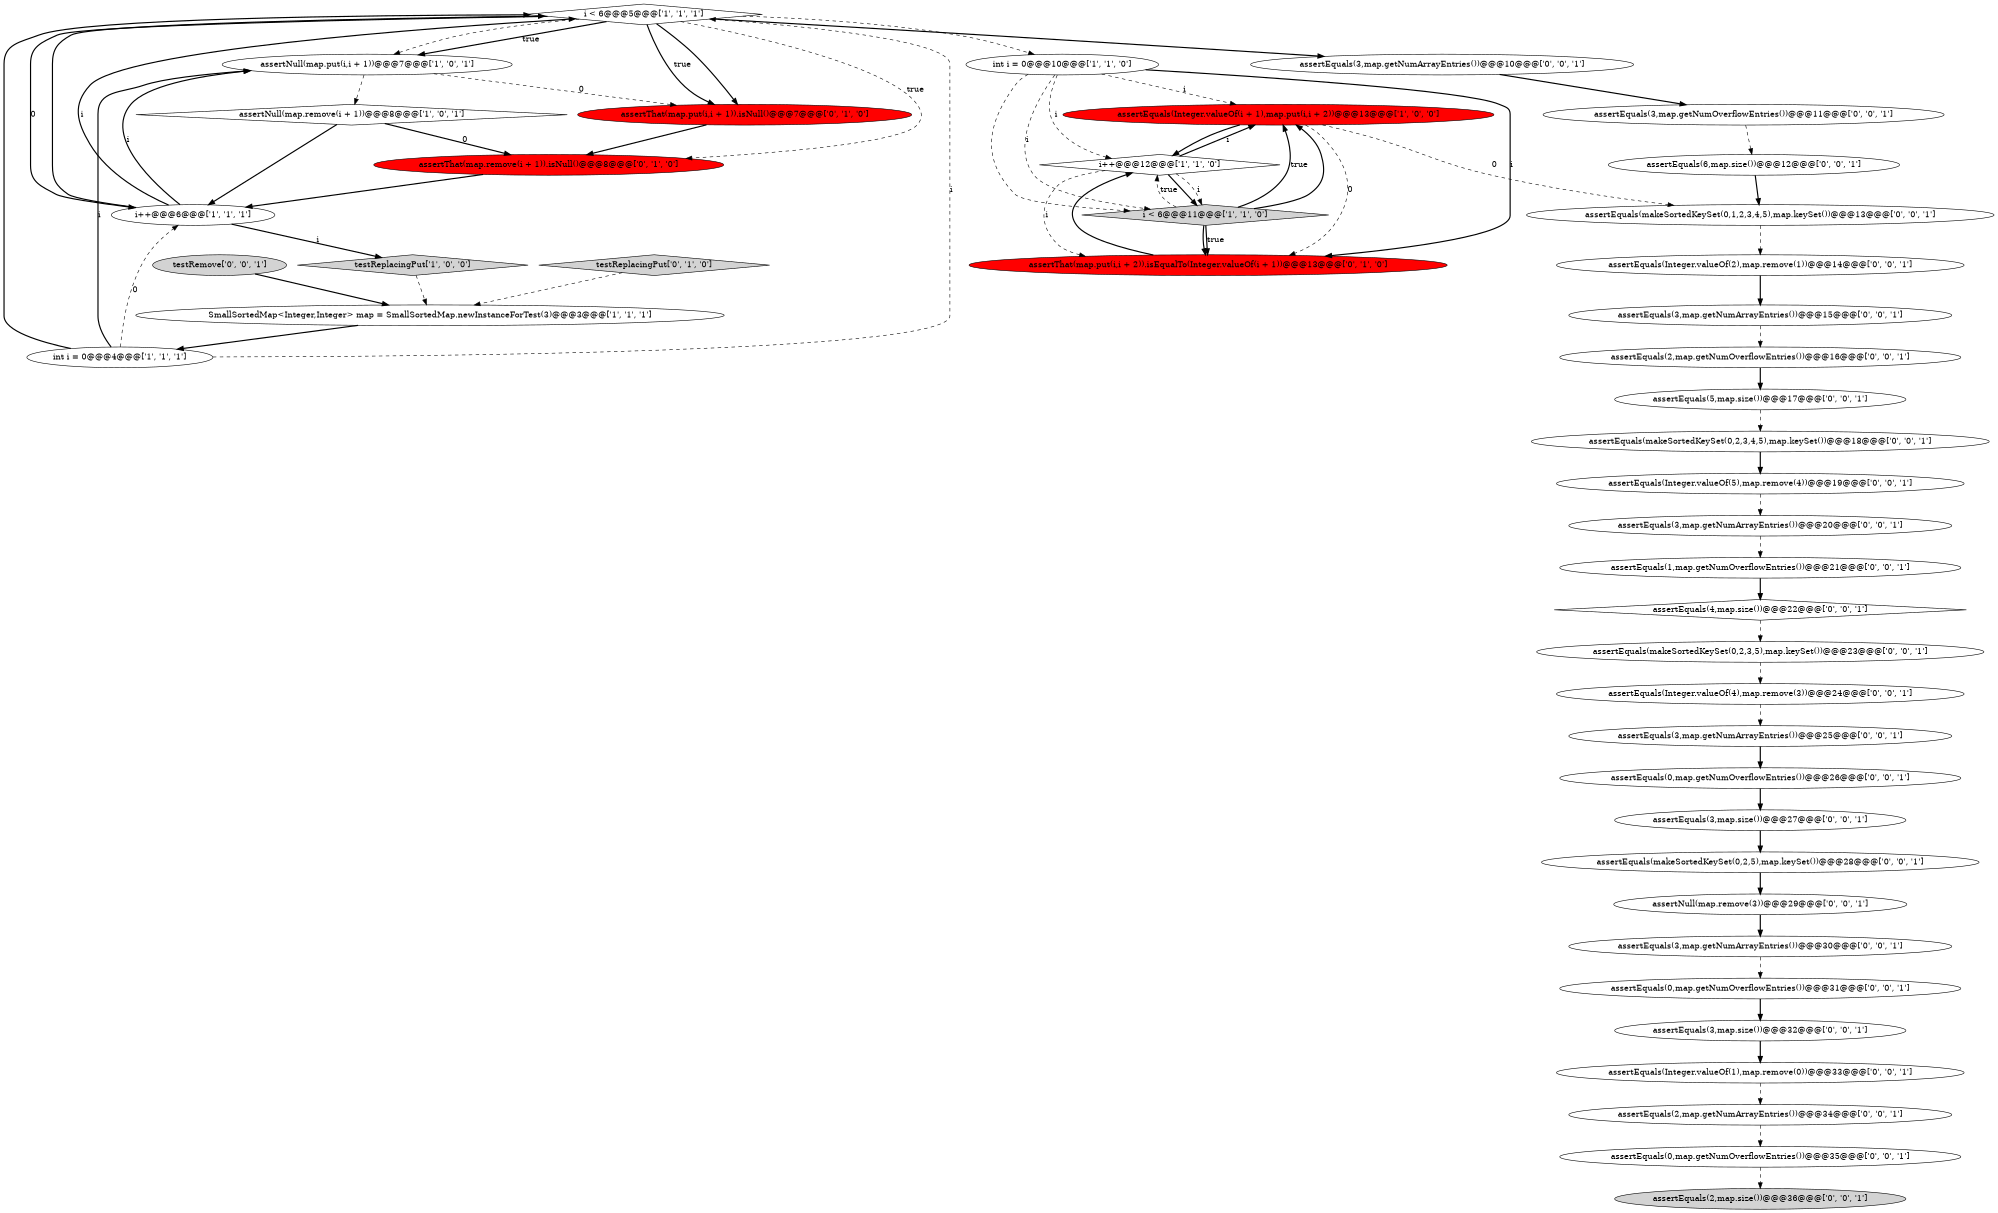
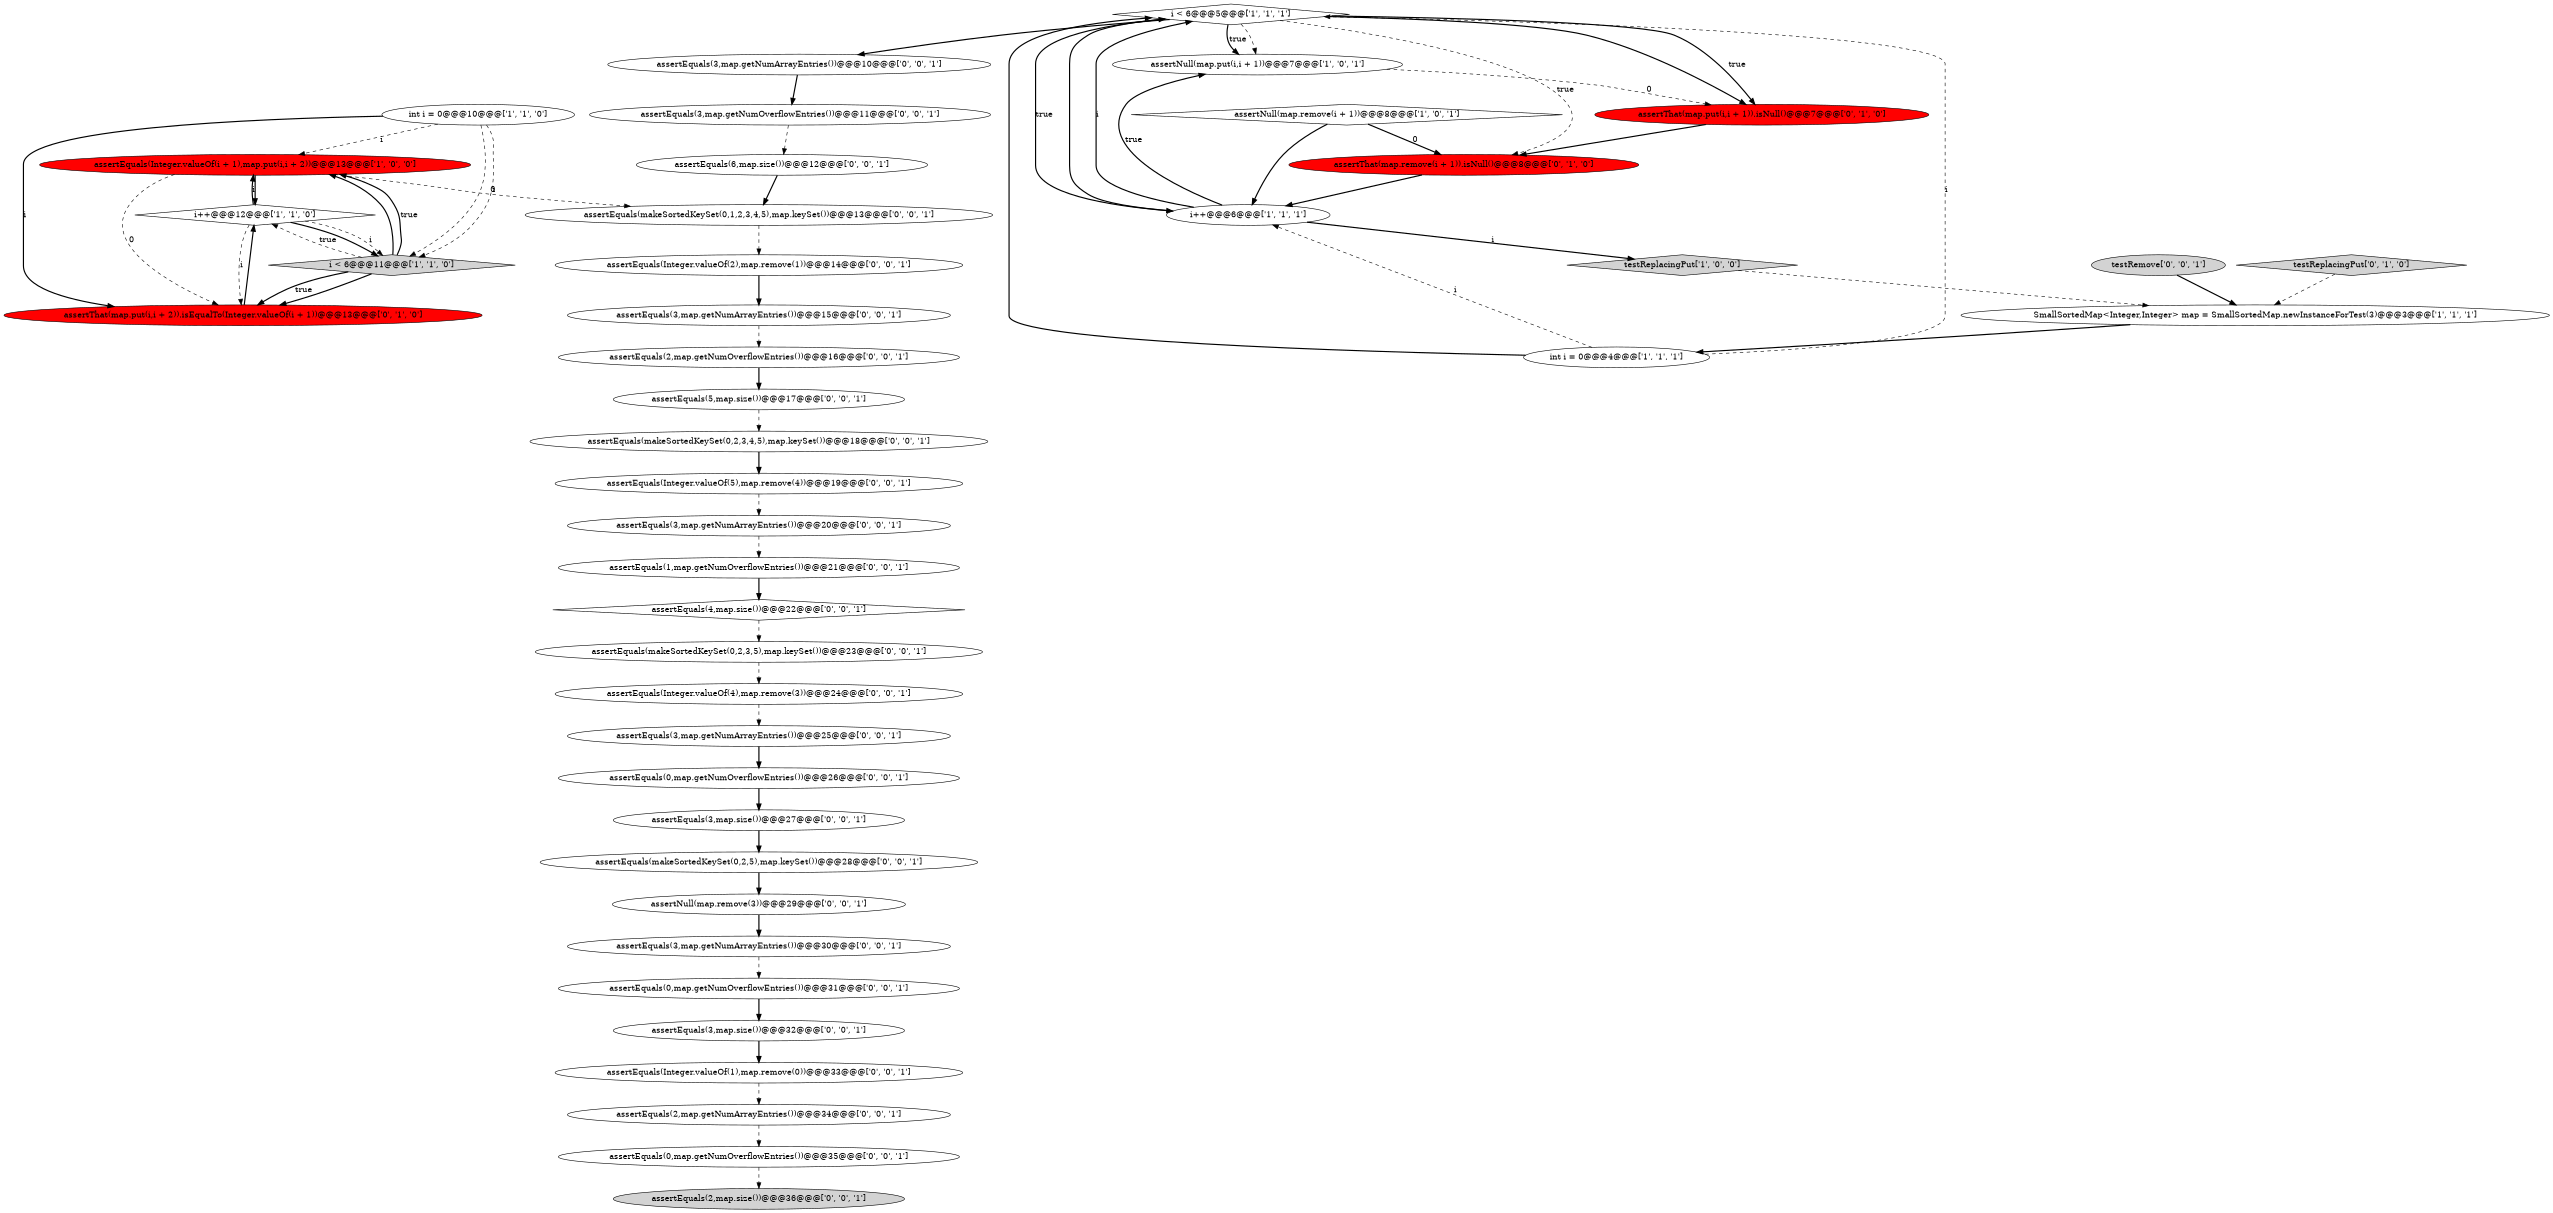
(887, 26) -> none
(360, 87) -> none
(33, 115) -> (1045, 115)
(1058, 129) -> none
(128, 140) -> (1134, 140)
(98, 161) -> none
(135, 290) -> (1455, 290)
